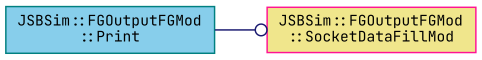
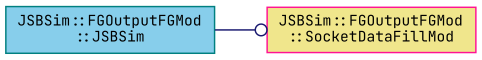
(110, 30) -> (110, 30)
